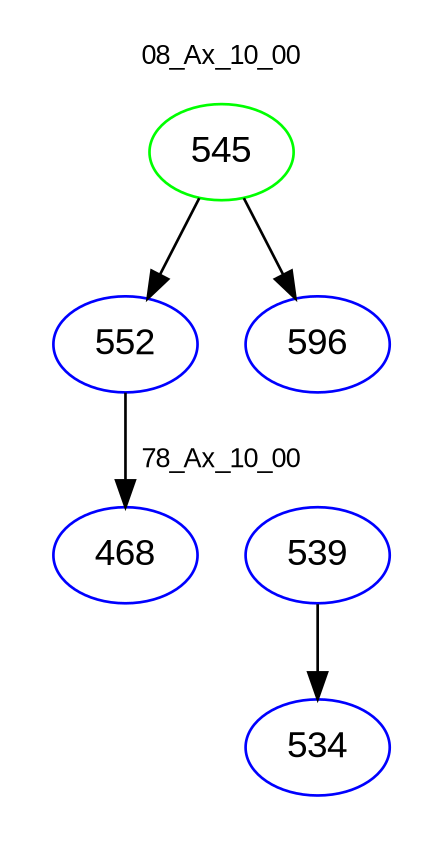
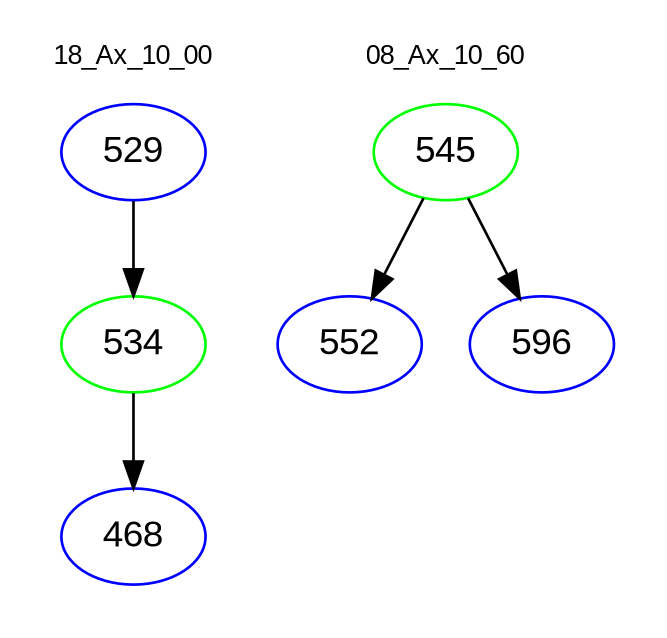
(222, 57) -> (446, 57)
(125, 451) -> (133, 427)
(222, 460) -> (133, 57)
(318, 555) -> (133, 152)
(318, 747) -> (133, 344)
